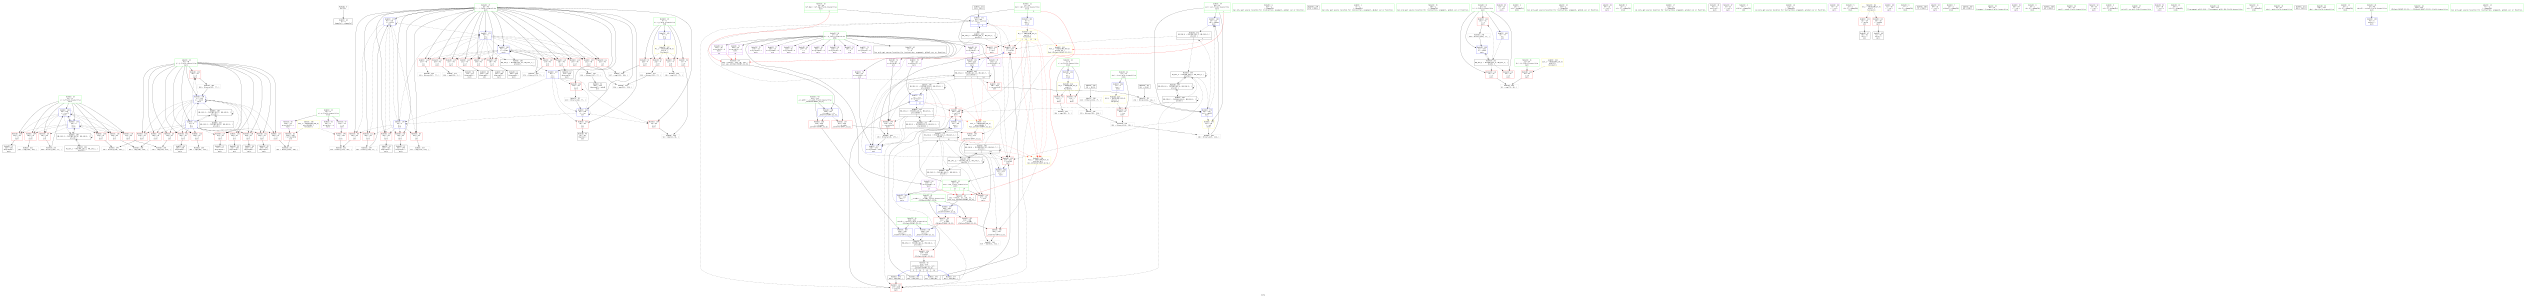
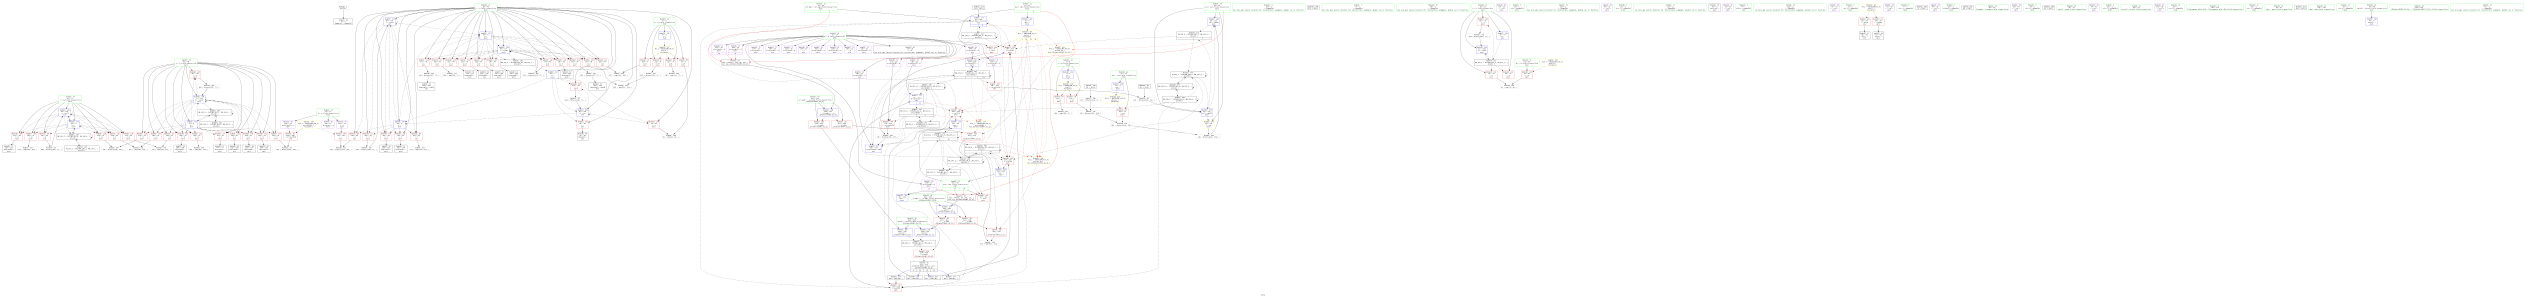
none -> (426, 86)
